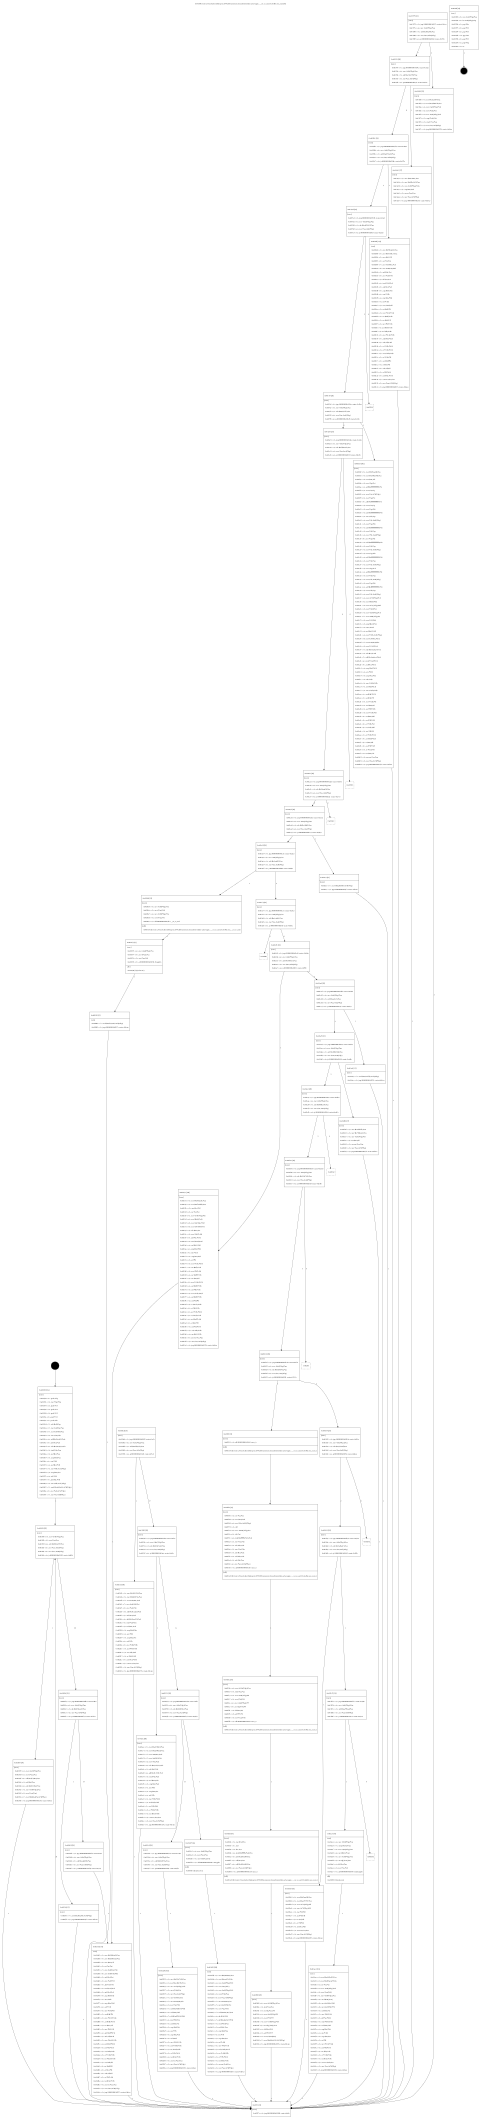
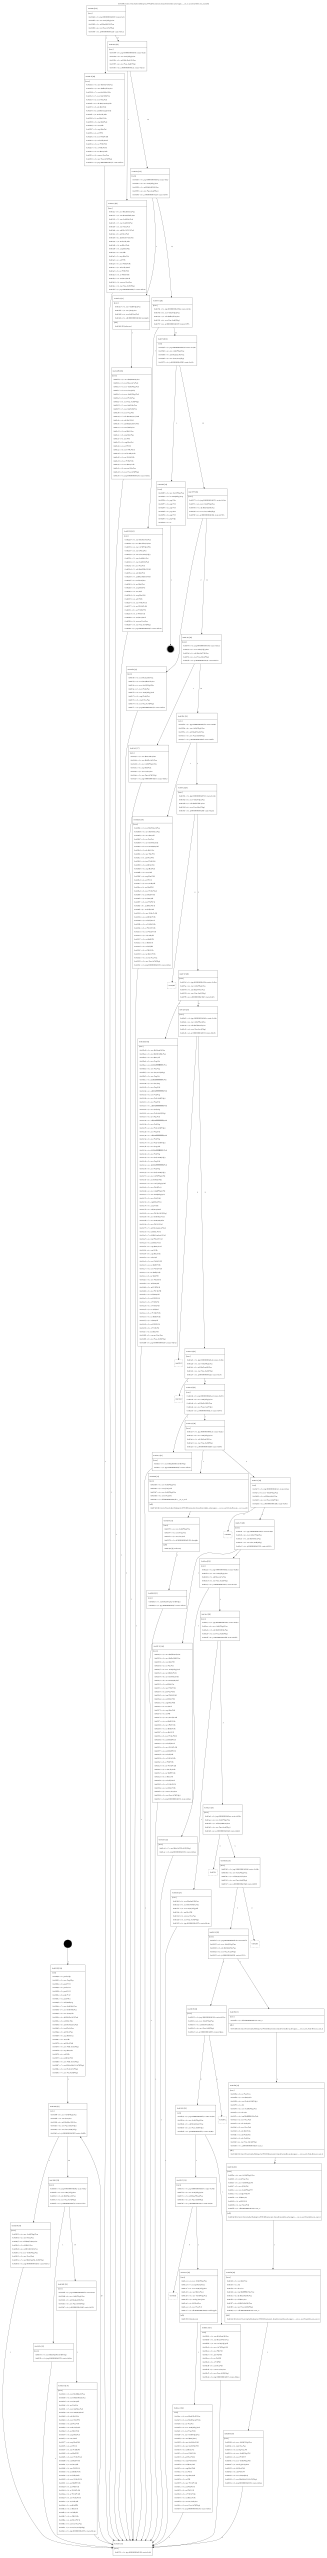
none -> (177, 351)
(112, 1601) -> (155, 2172)
